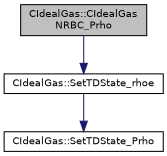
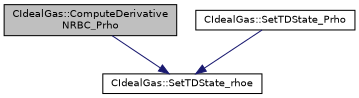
(84, 20) -> (90, 20)
(84, 107) -> (233, 49)
